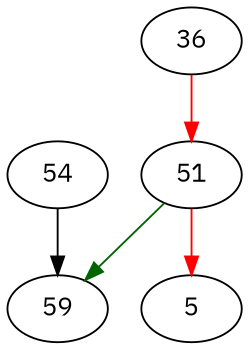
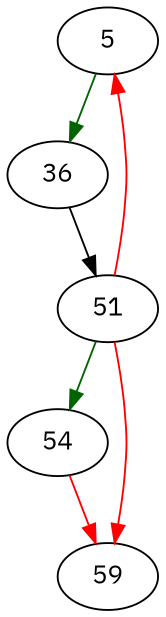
none -> (86, 99)
(192, 99) -> (79, 233)
(58, 233) -> (79, 500)
(131, 235) -> (126, 433)
none -> (86, 367)
